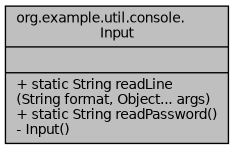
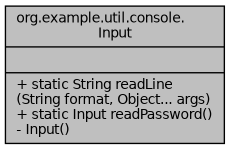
(117, 115) -> (115, 115)
